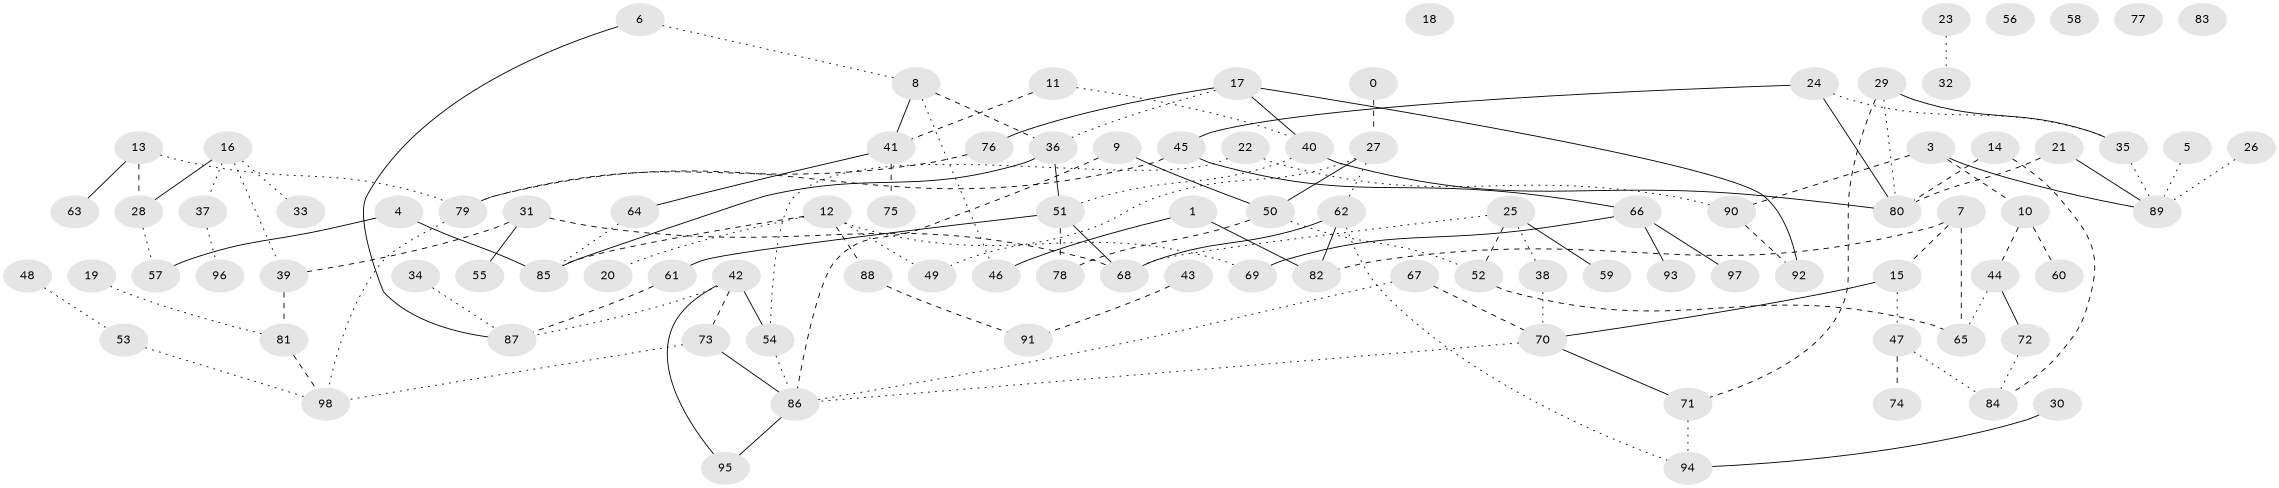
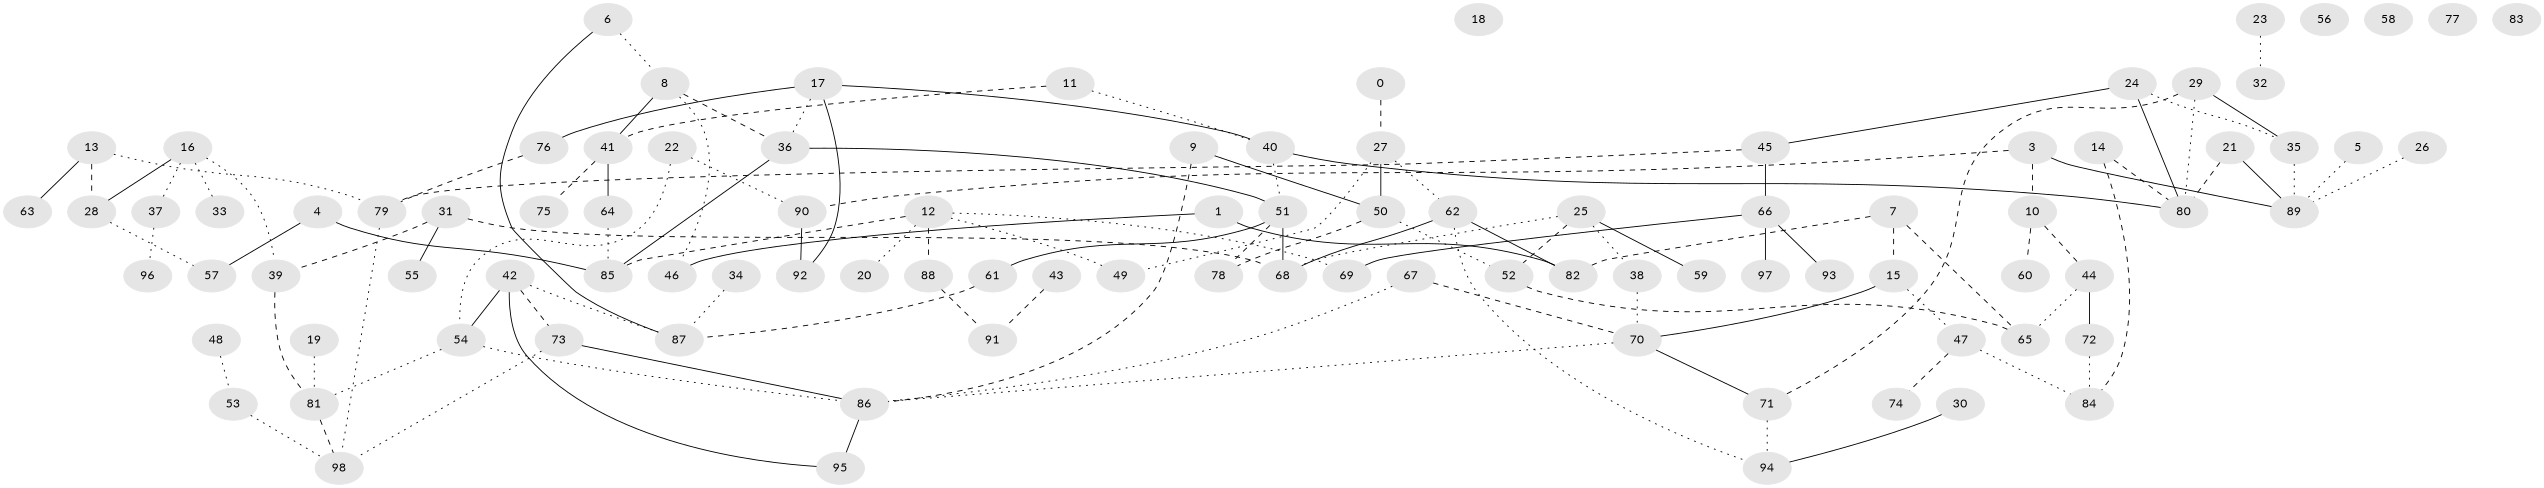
(1765, 244) -> (801, 250)
none -> (388, 372)
